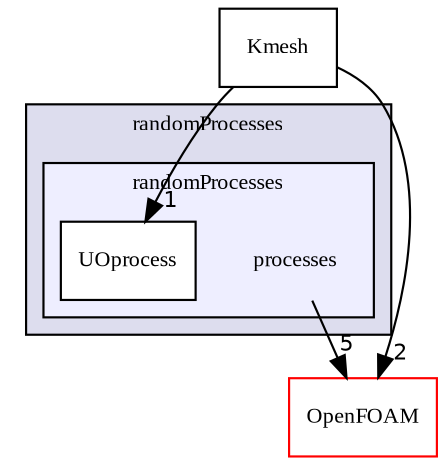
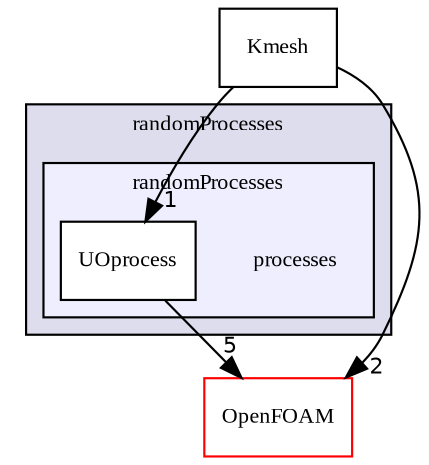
(325, 329) -> (196, 331)
